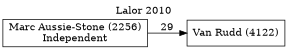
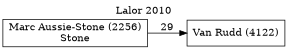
(75, 33) -> (75, 33)
